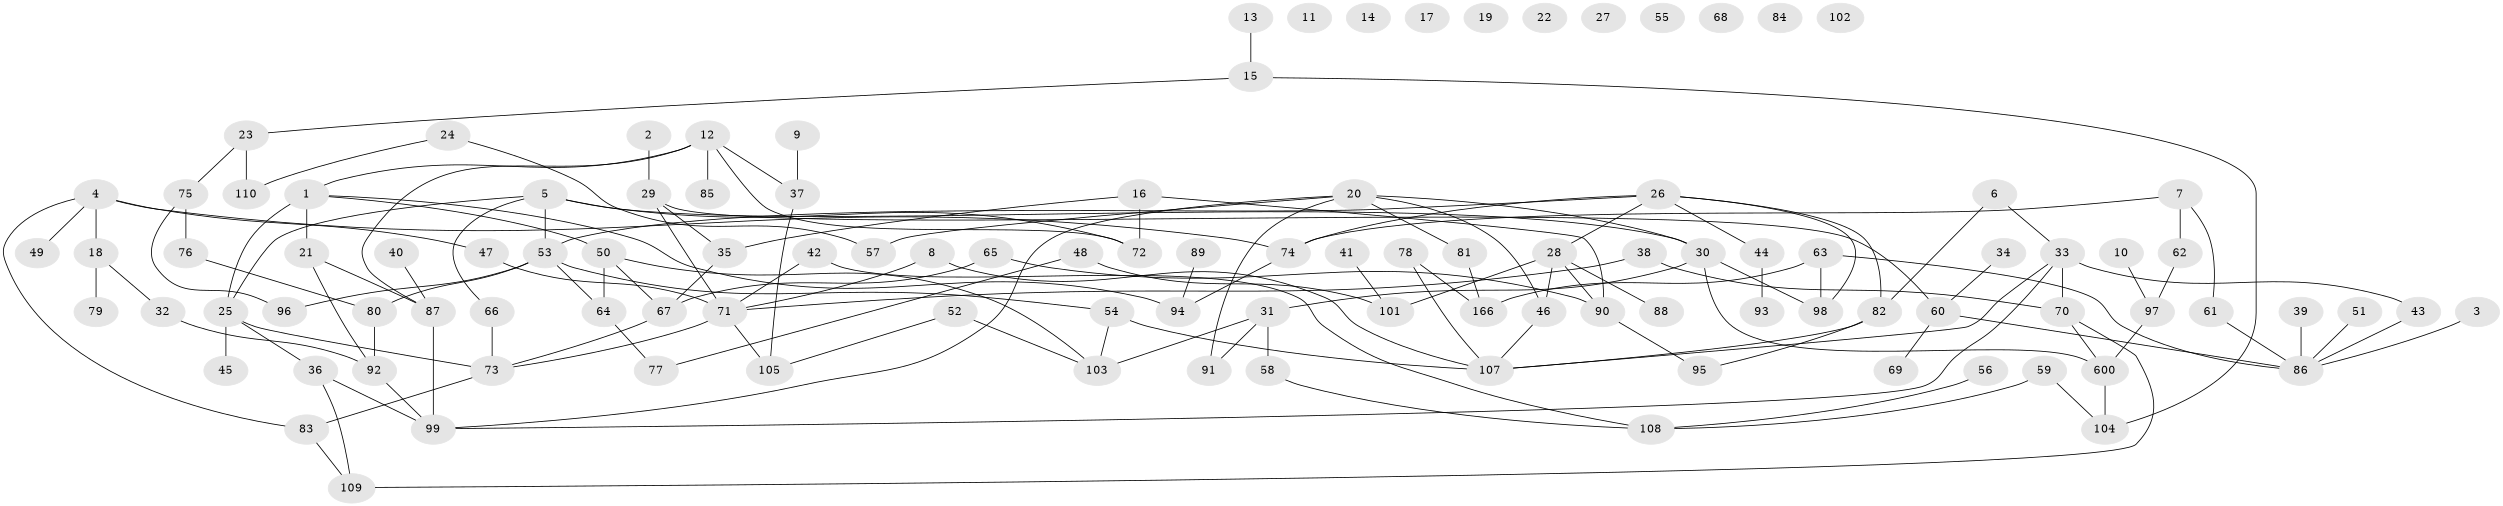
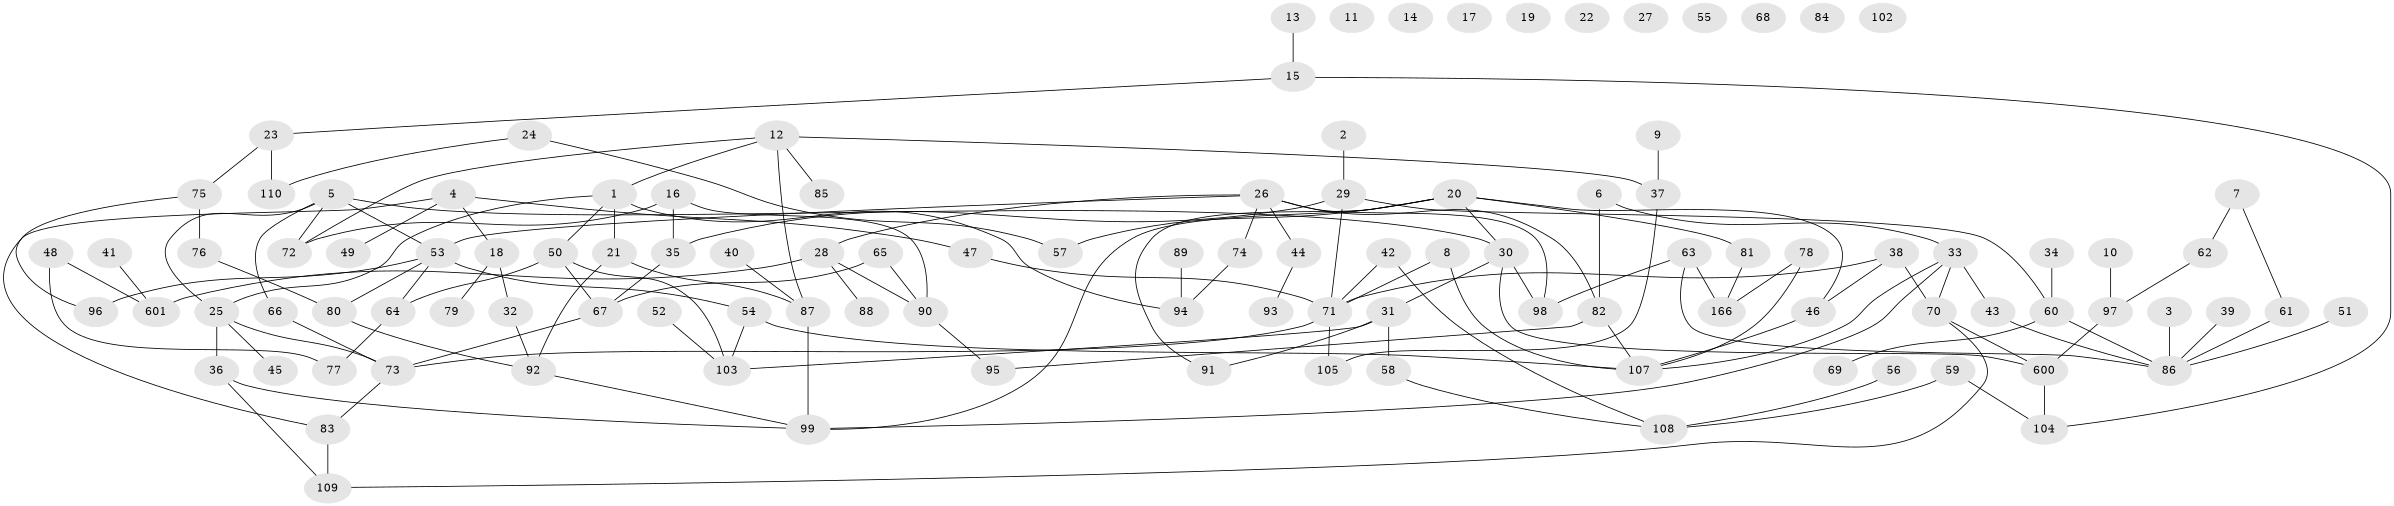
(1731, 213) -> none
(519, 230) -> none
(1549, 282) -> (1855, 283)
(1390, 312) -> (156, 312)
(863, 341) -> none
